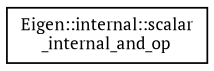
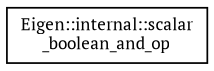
(107, 35) -> (107, 35)
